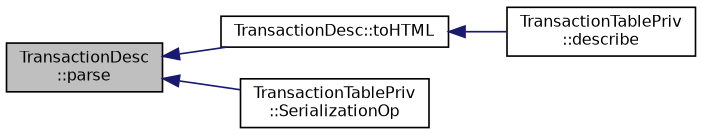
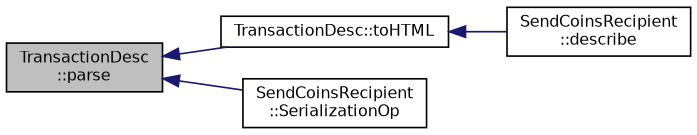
(601, 32) -> (599, 32)
(335, 103) -> (335, 103)
